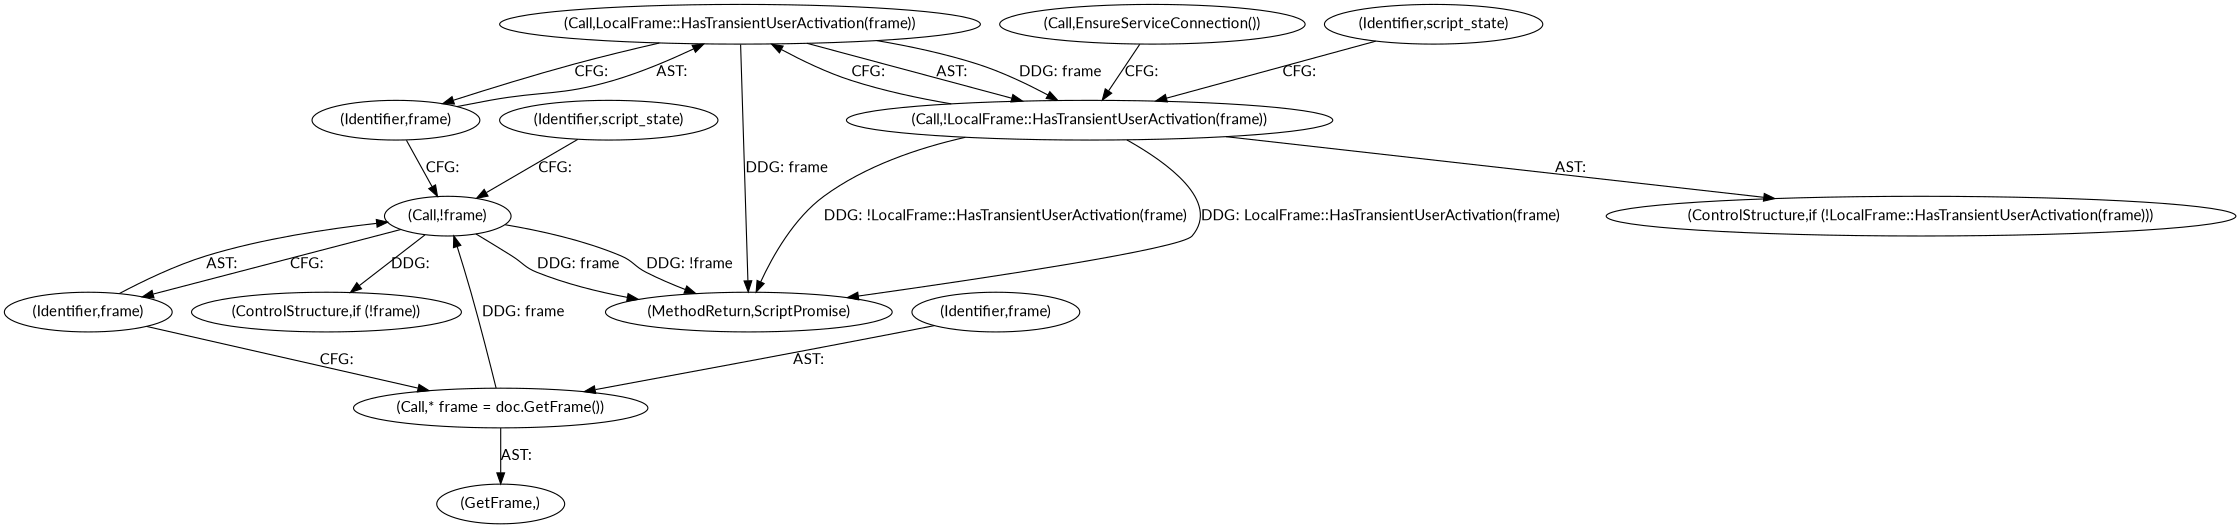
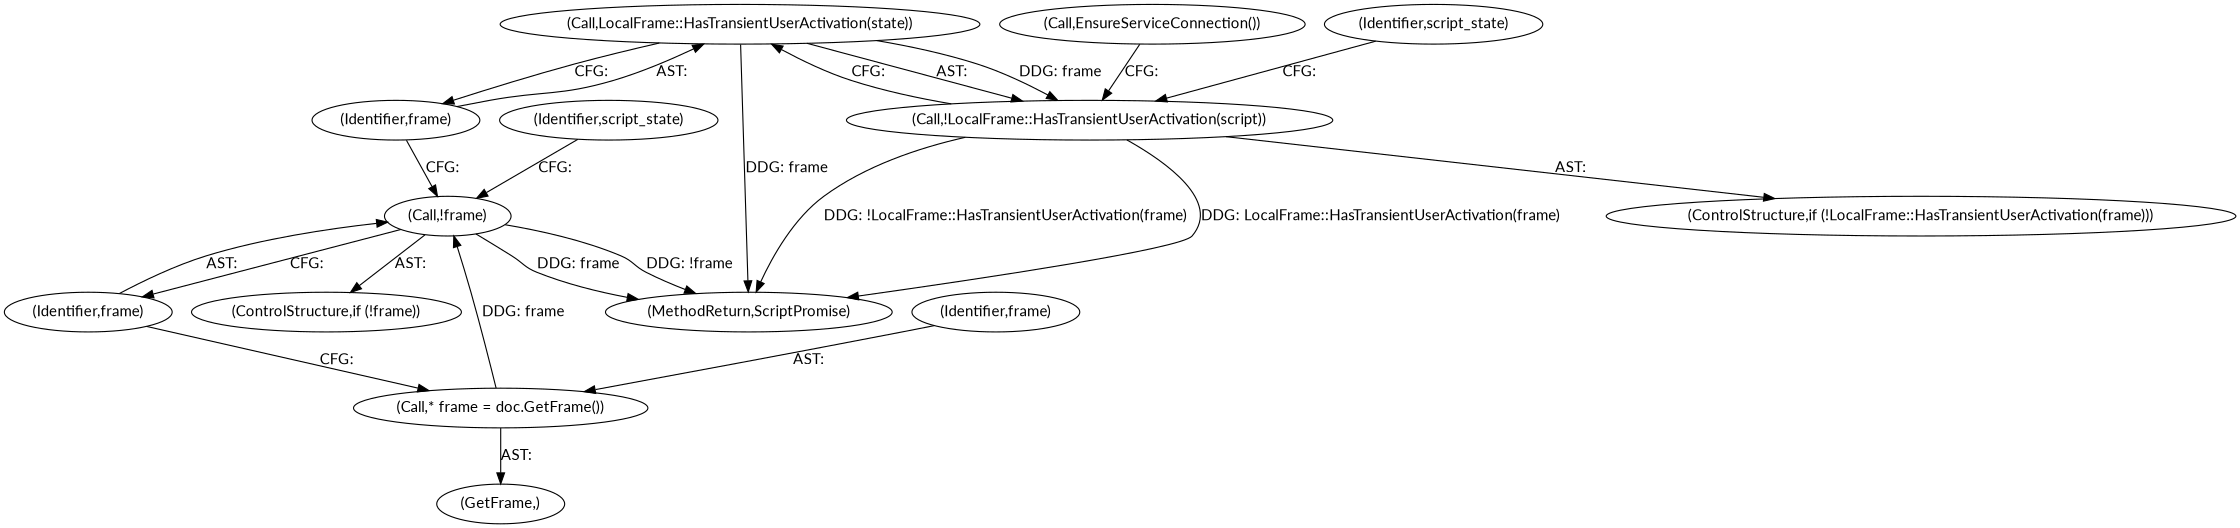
(740, 24) -> (740, 24)
(1090, 120) -> (1090, 120)
(413, 264) -> (413, 264)
